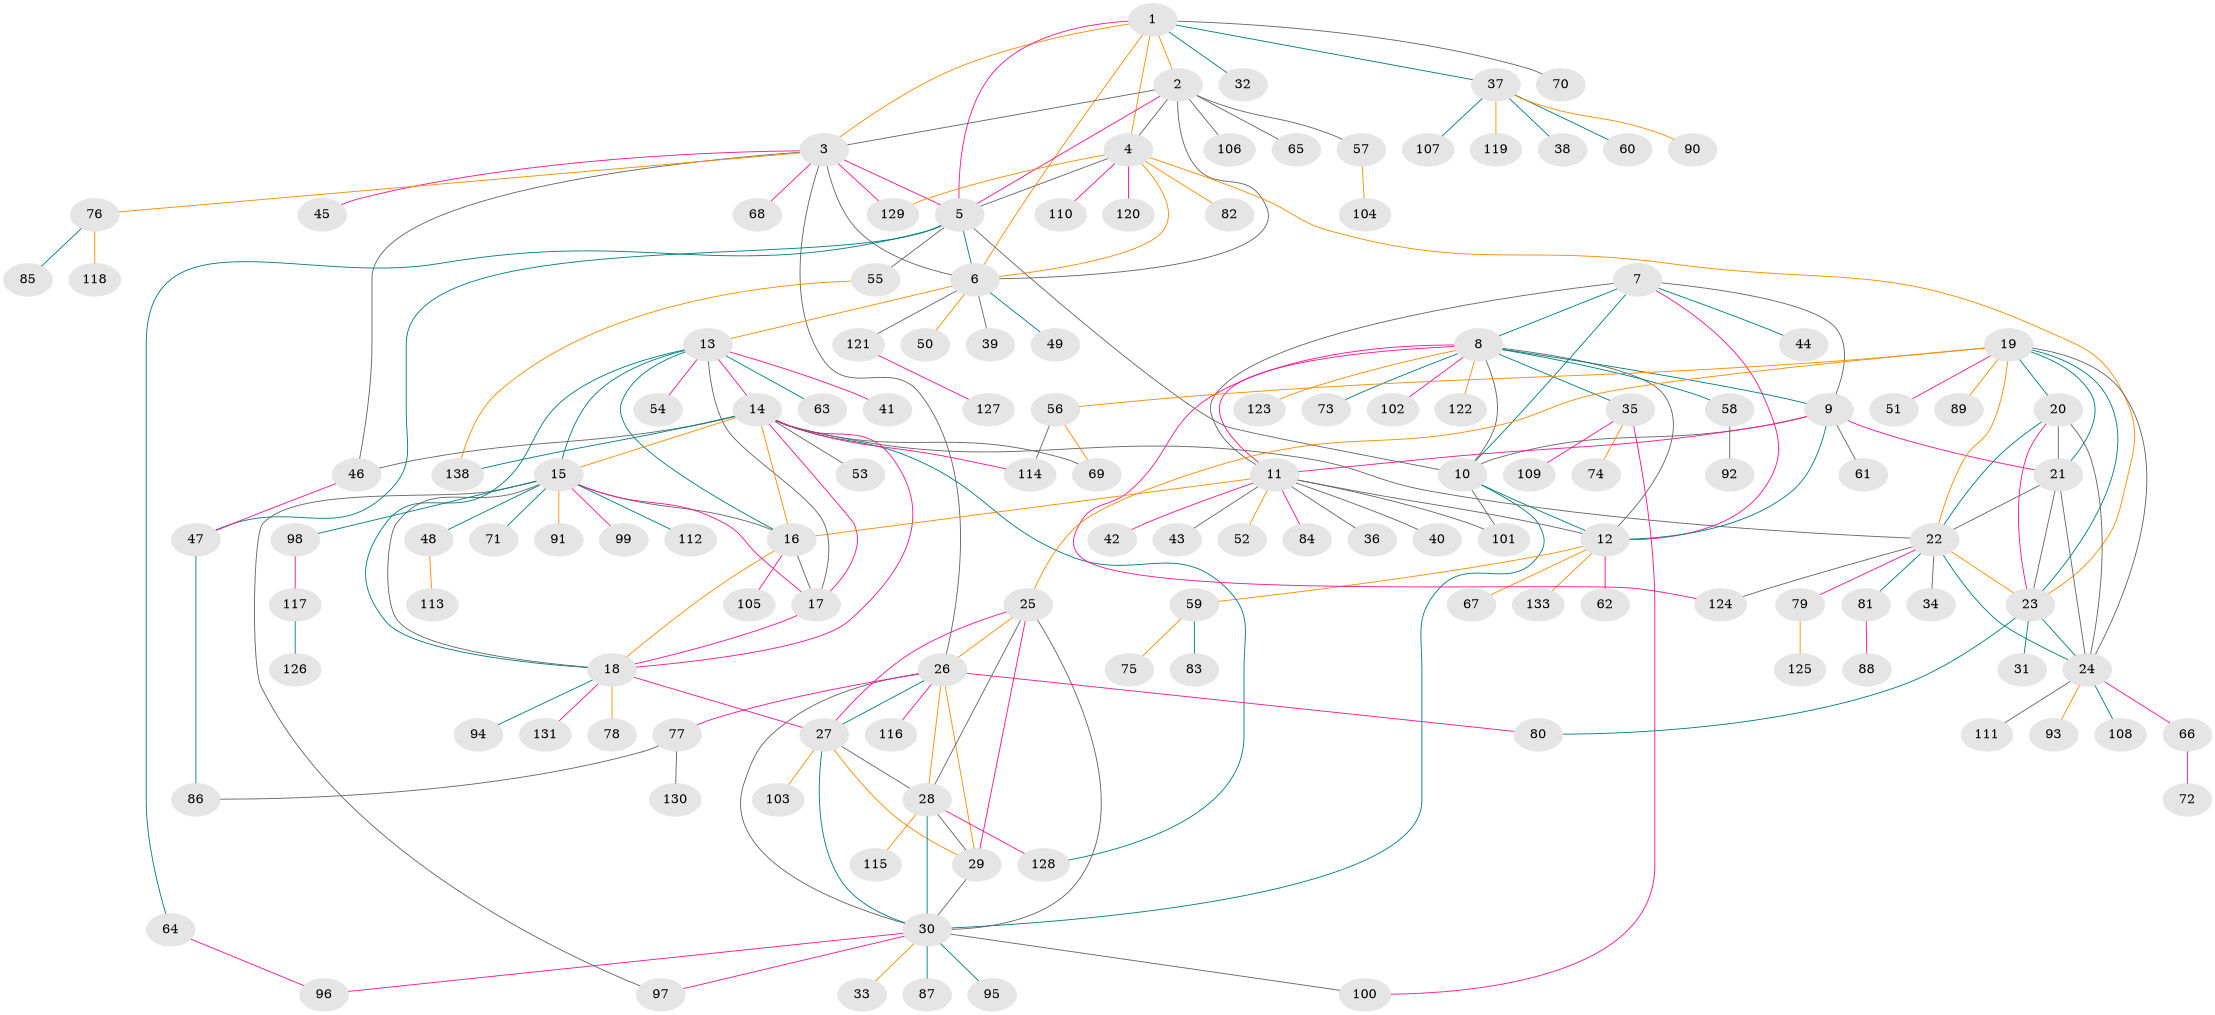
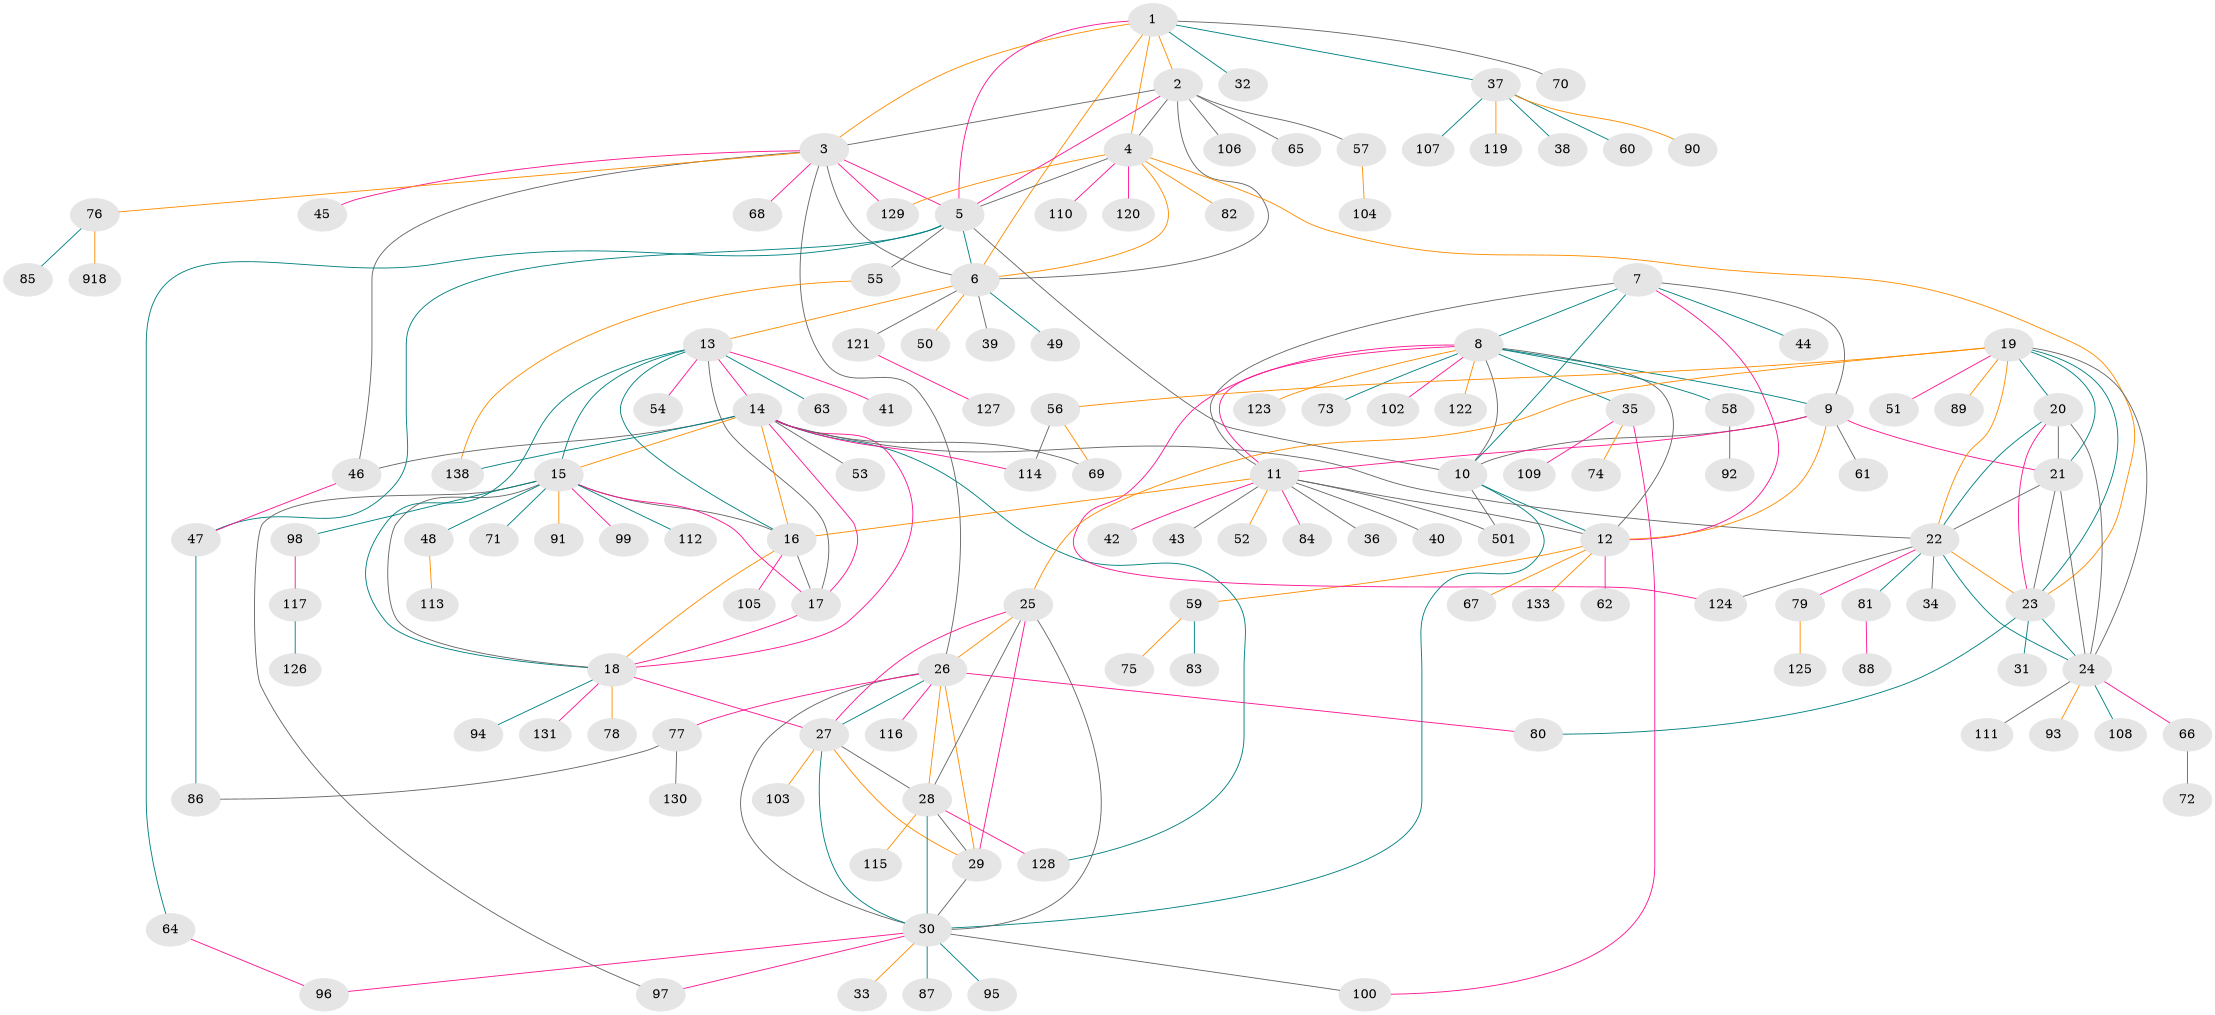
(95, 280) -> (95, 280)
(1750, 516) -> (1750, 516)
(1504, 540) -> (1504, 540)
